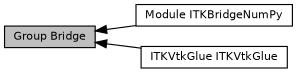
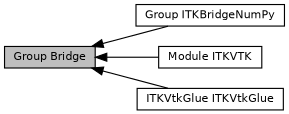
(214, 15) -> (210, 15)
none -> (210, 57)
